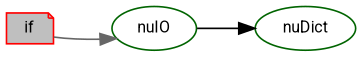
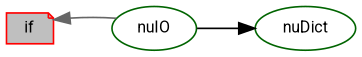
(77, 39) -> (93, 17)
